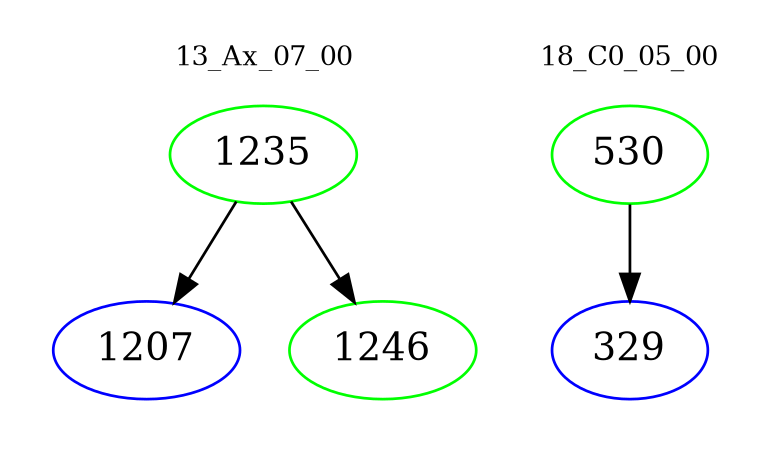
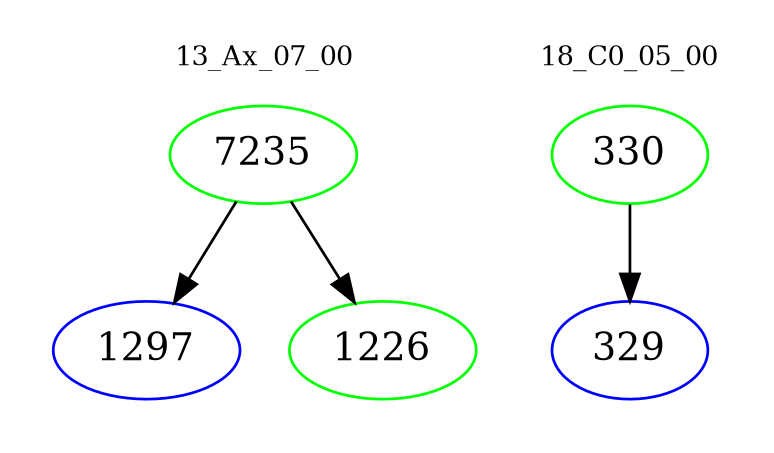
(263, 155) -> (263, 155)
(630, 155) -> (630, 155)
(147, 350) -> (147, 350)
(383, 350) -> (383, 350)
